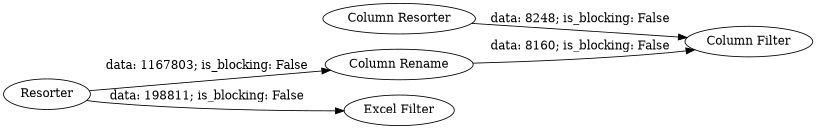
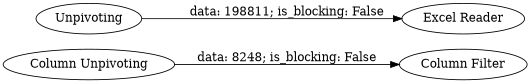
(399, 19) -> (89, 64)
(399, 64) -> none
(47, 94) -> (89, 19)
(399, 110) -> (463, 19)
